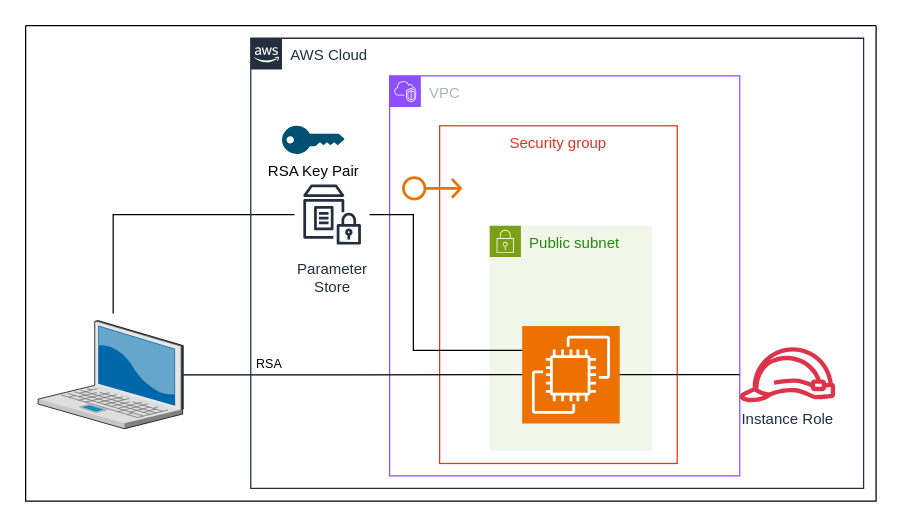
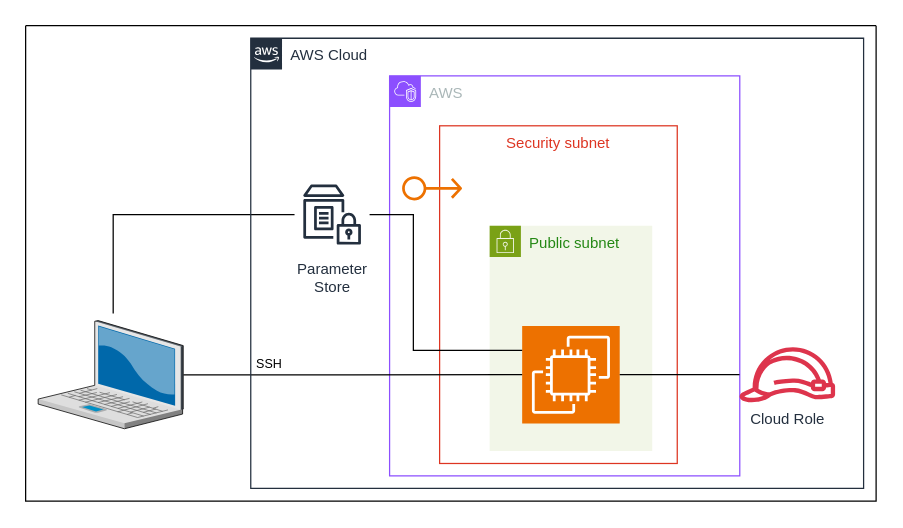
(442, 93) -> (442, 93)
(313, 140) -> none
(558, 143) -> (558, 143)
(269, 363) -> (269, 363)
(788, 420) -> (788, 420)
